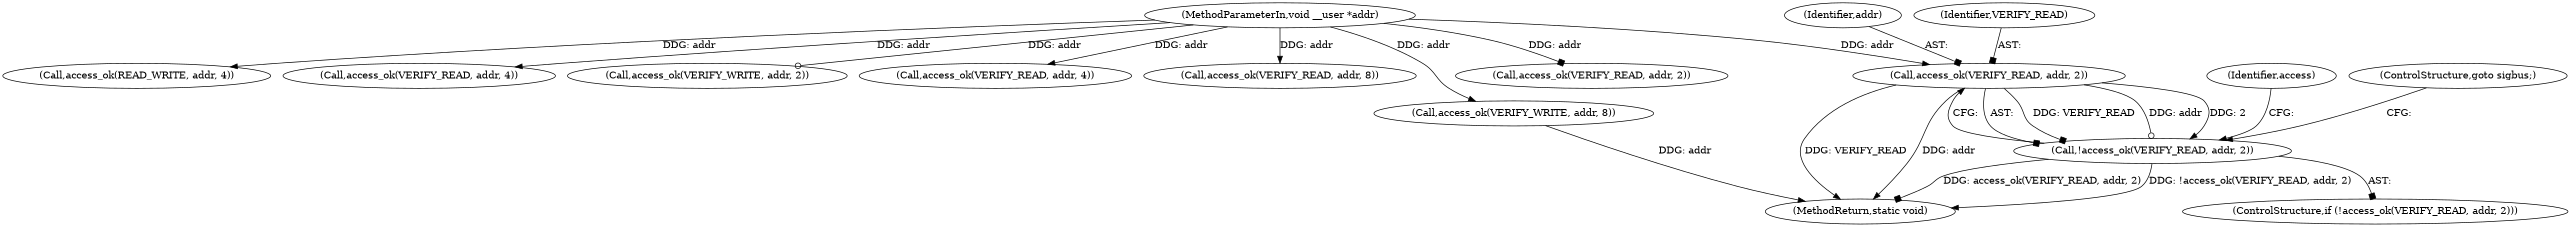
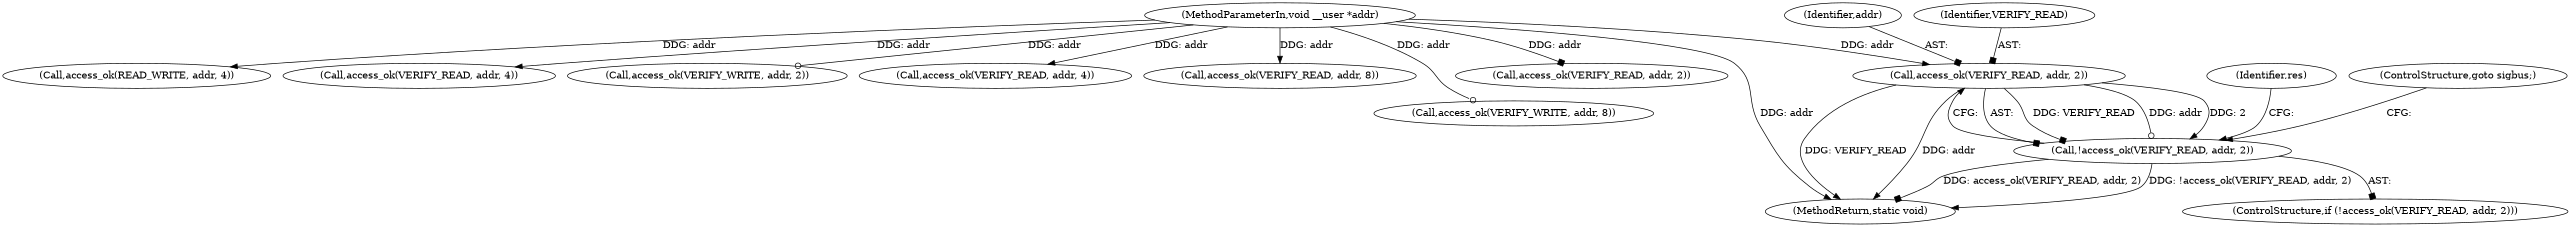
(1405, 54) -> (1405, 54)
(2272, 76) -> (2272, 76)
(1671, 167) -> (1649, 43)
